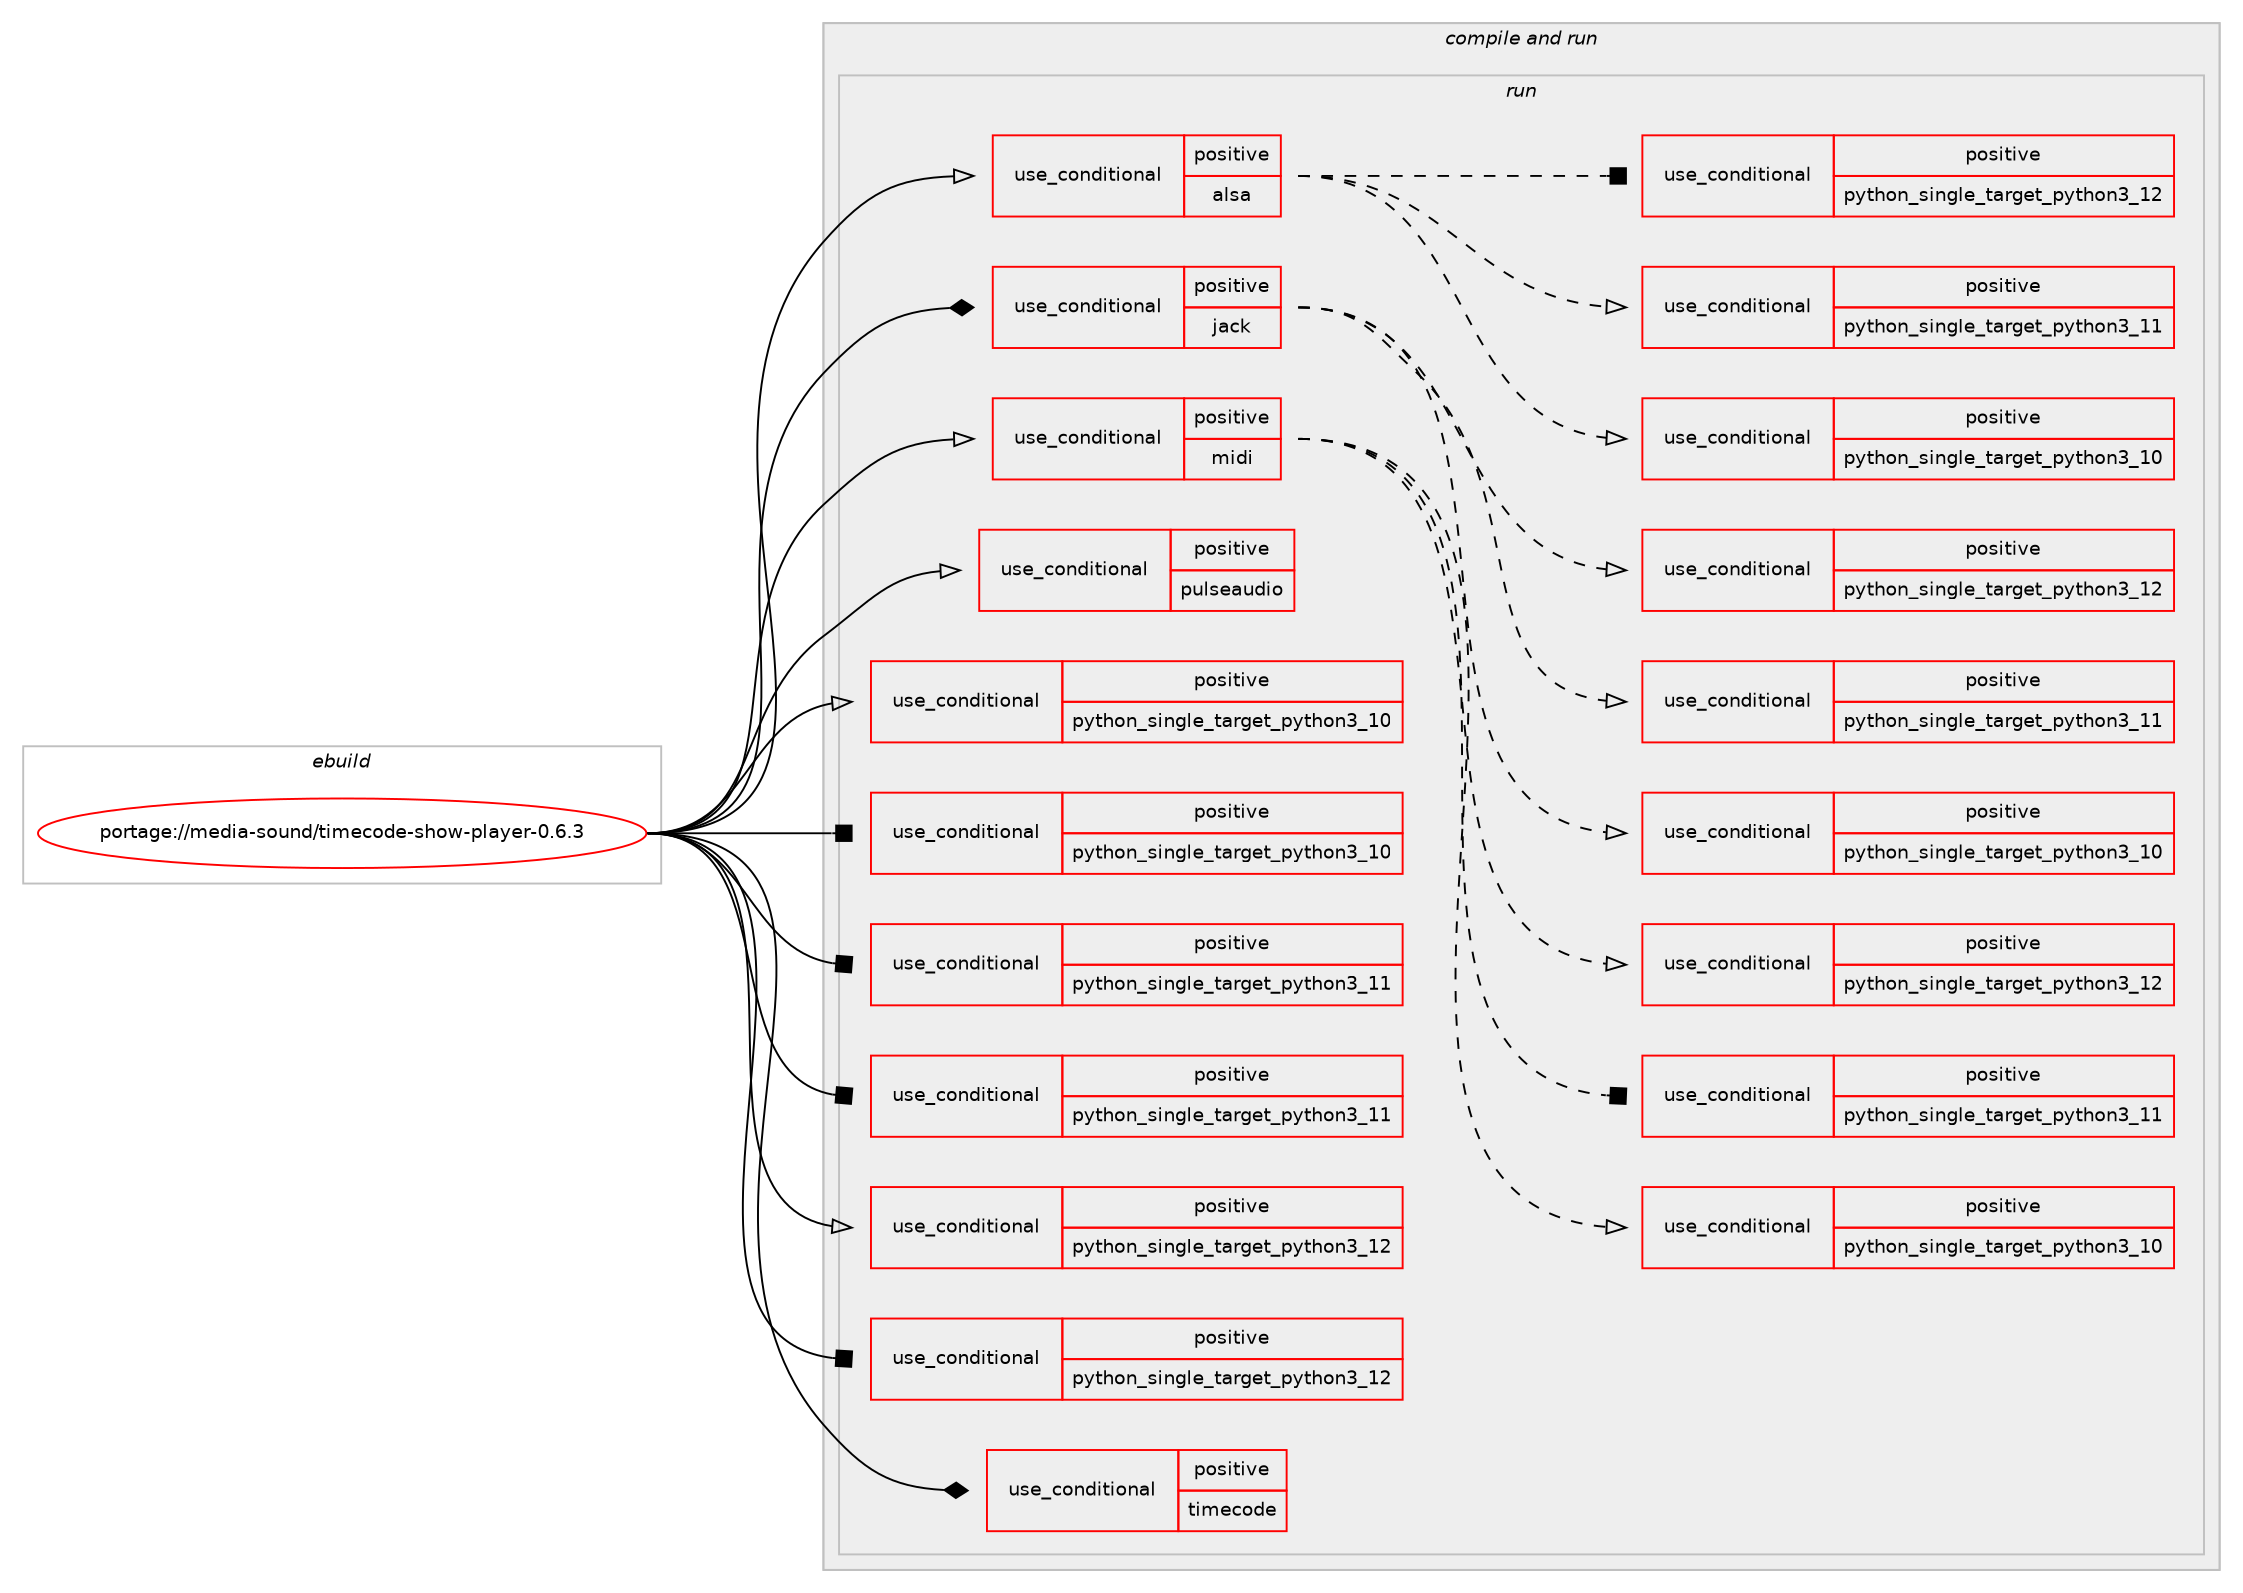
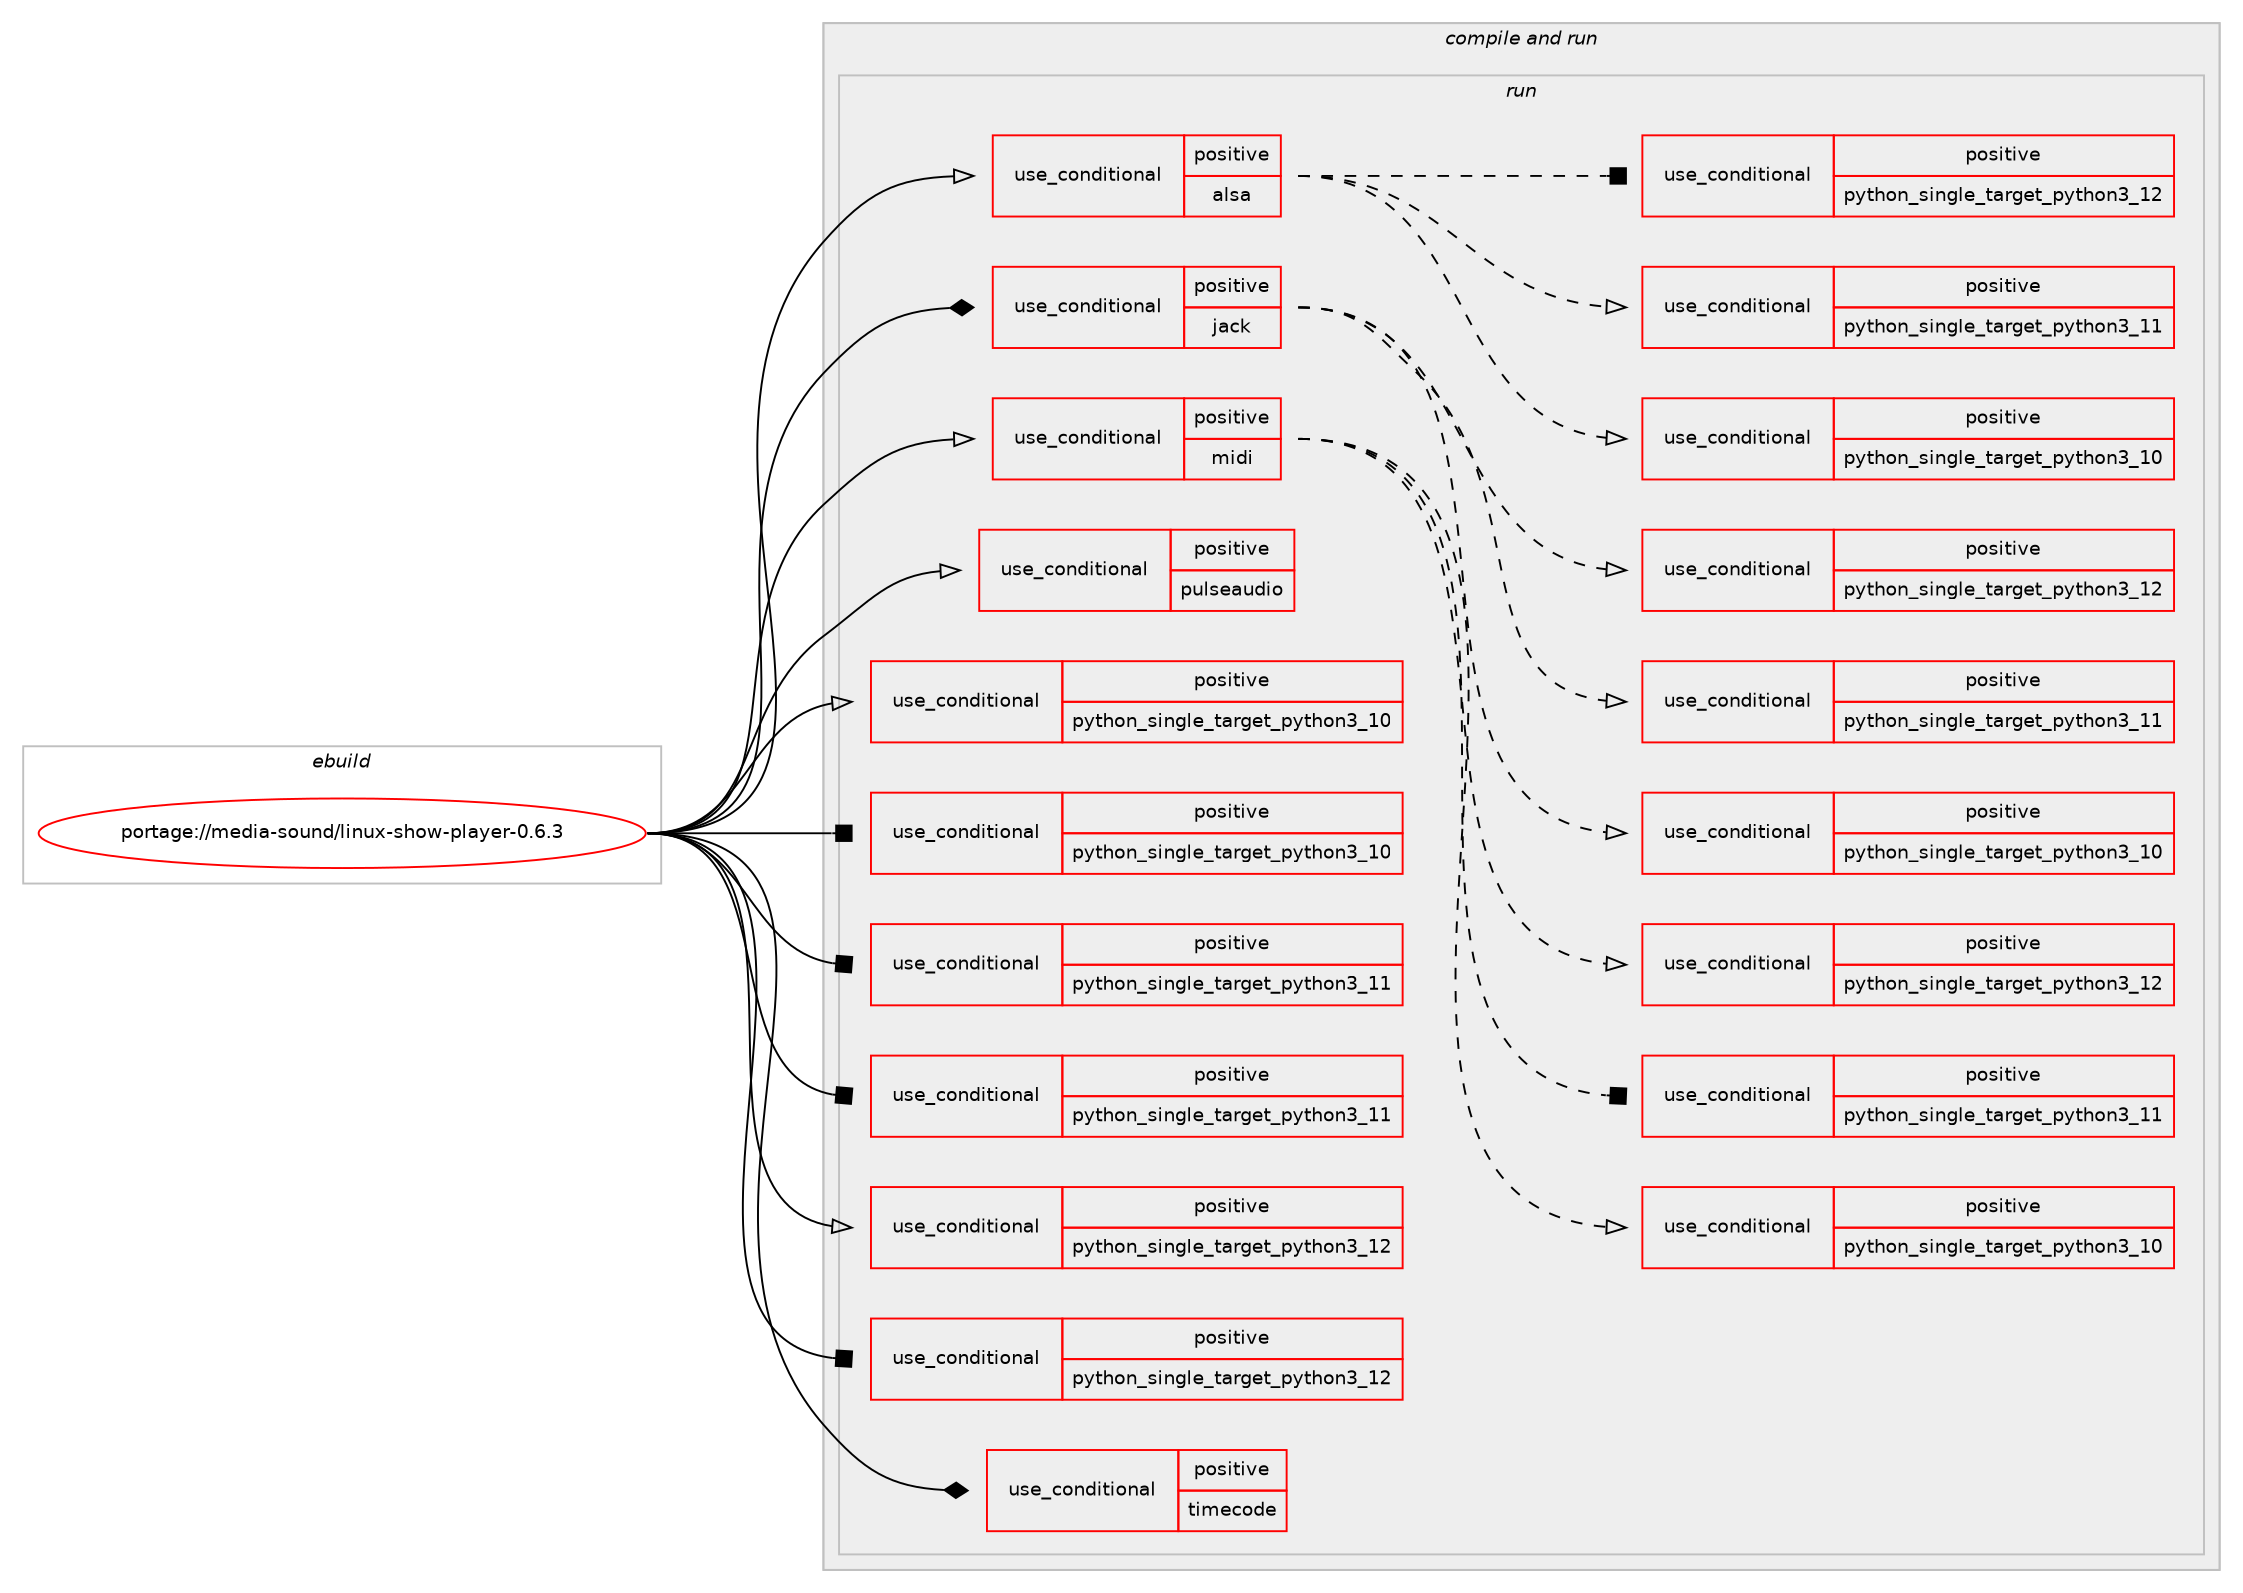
(342, 833) -> (342, 833)
